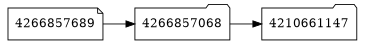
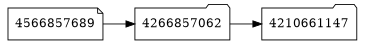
(55, 24) -> (55, 24)
(182, 24) -> (182, 24)
